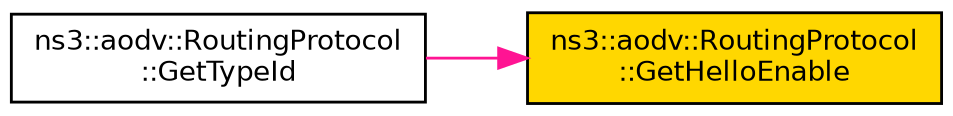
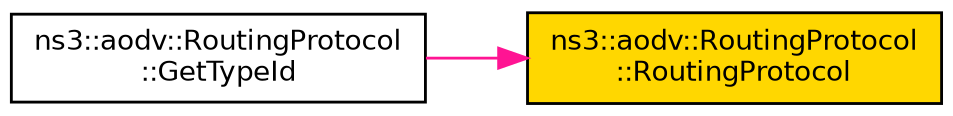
(735, 58) -> (735, 58)
